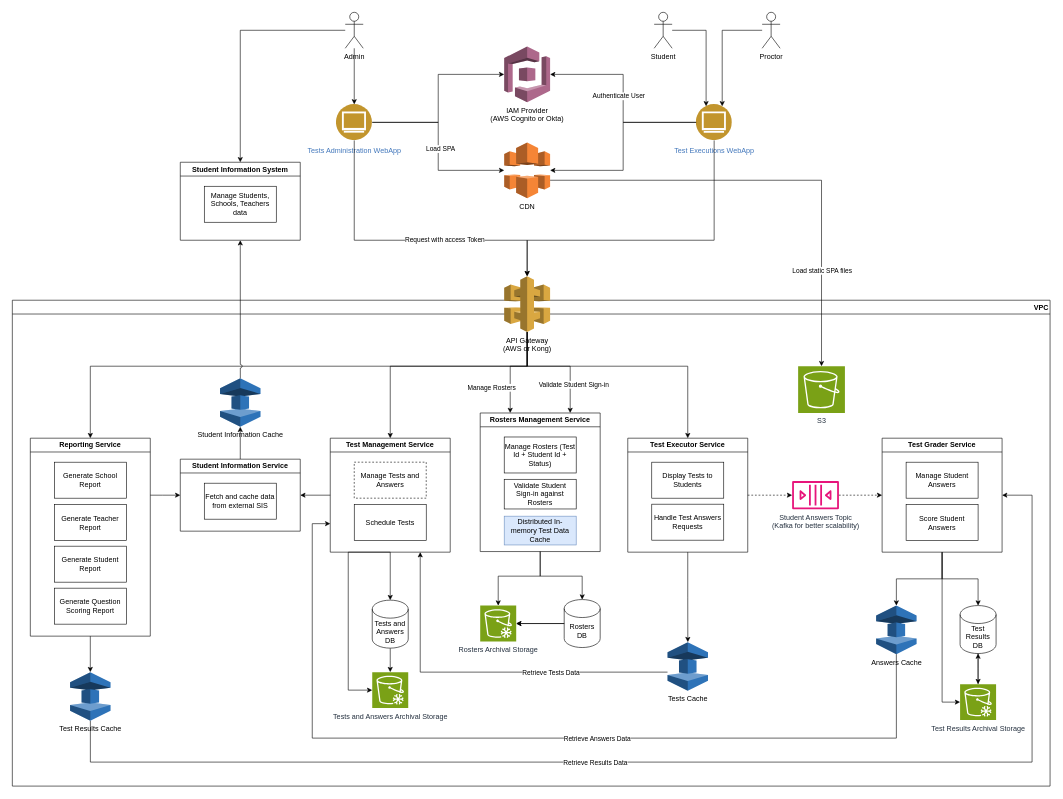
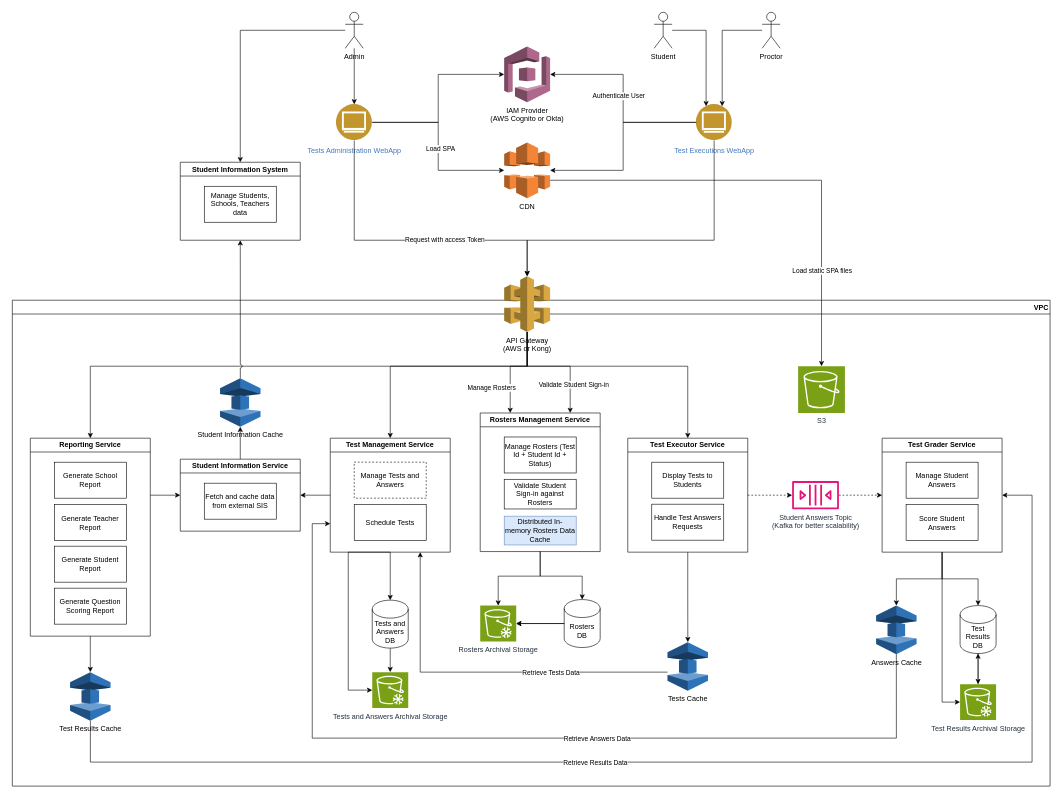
(540, 531) -> (540, 531)
